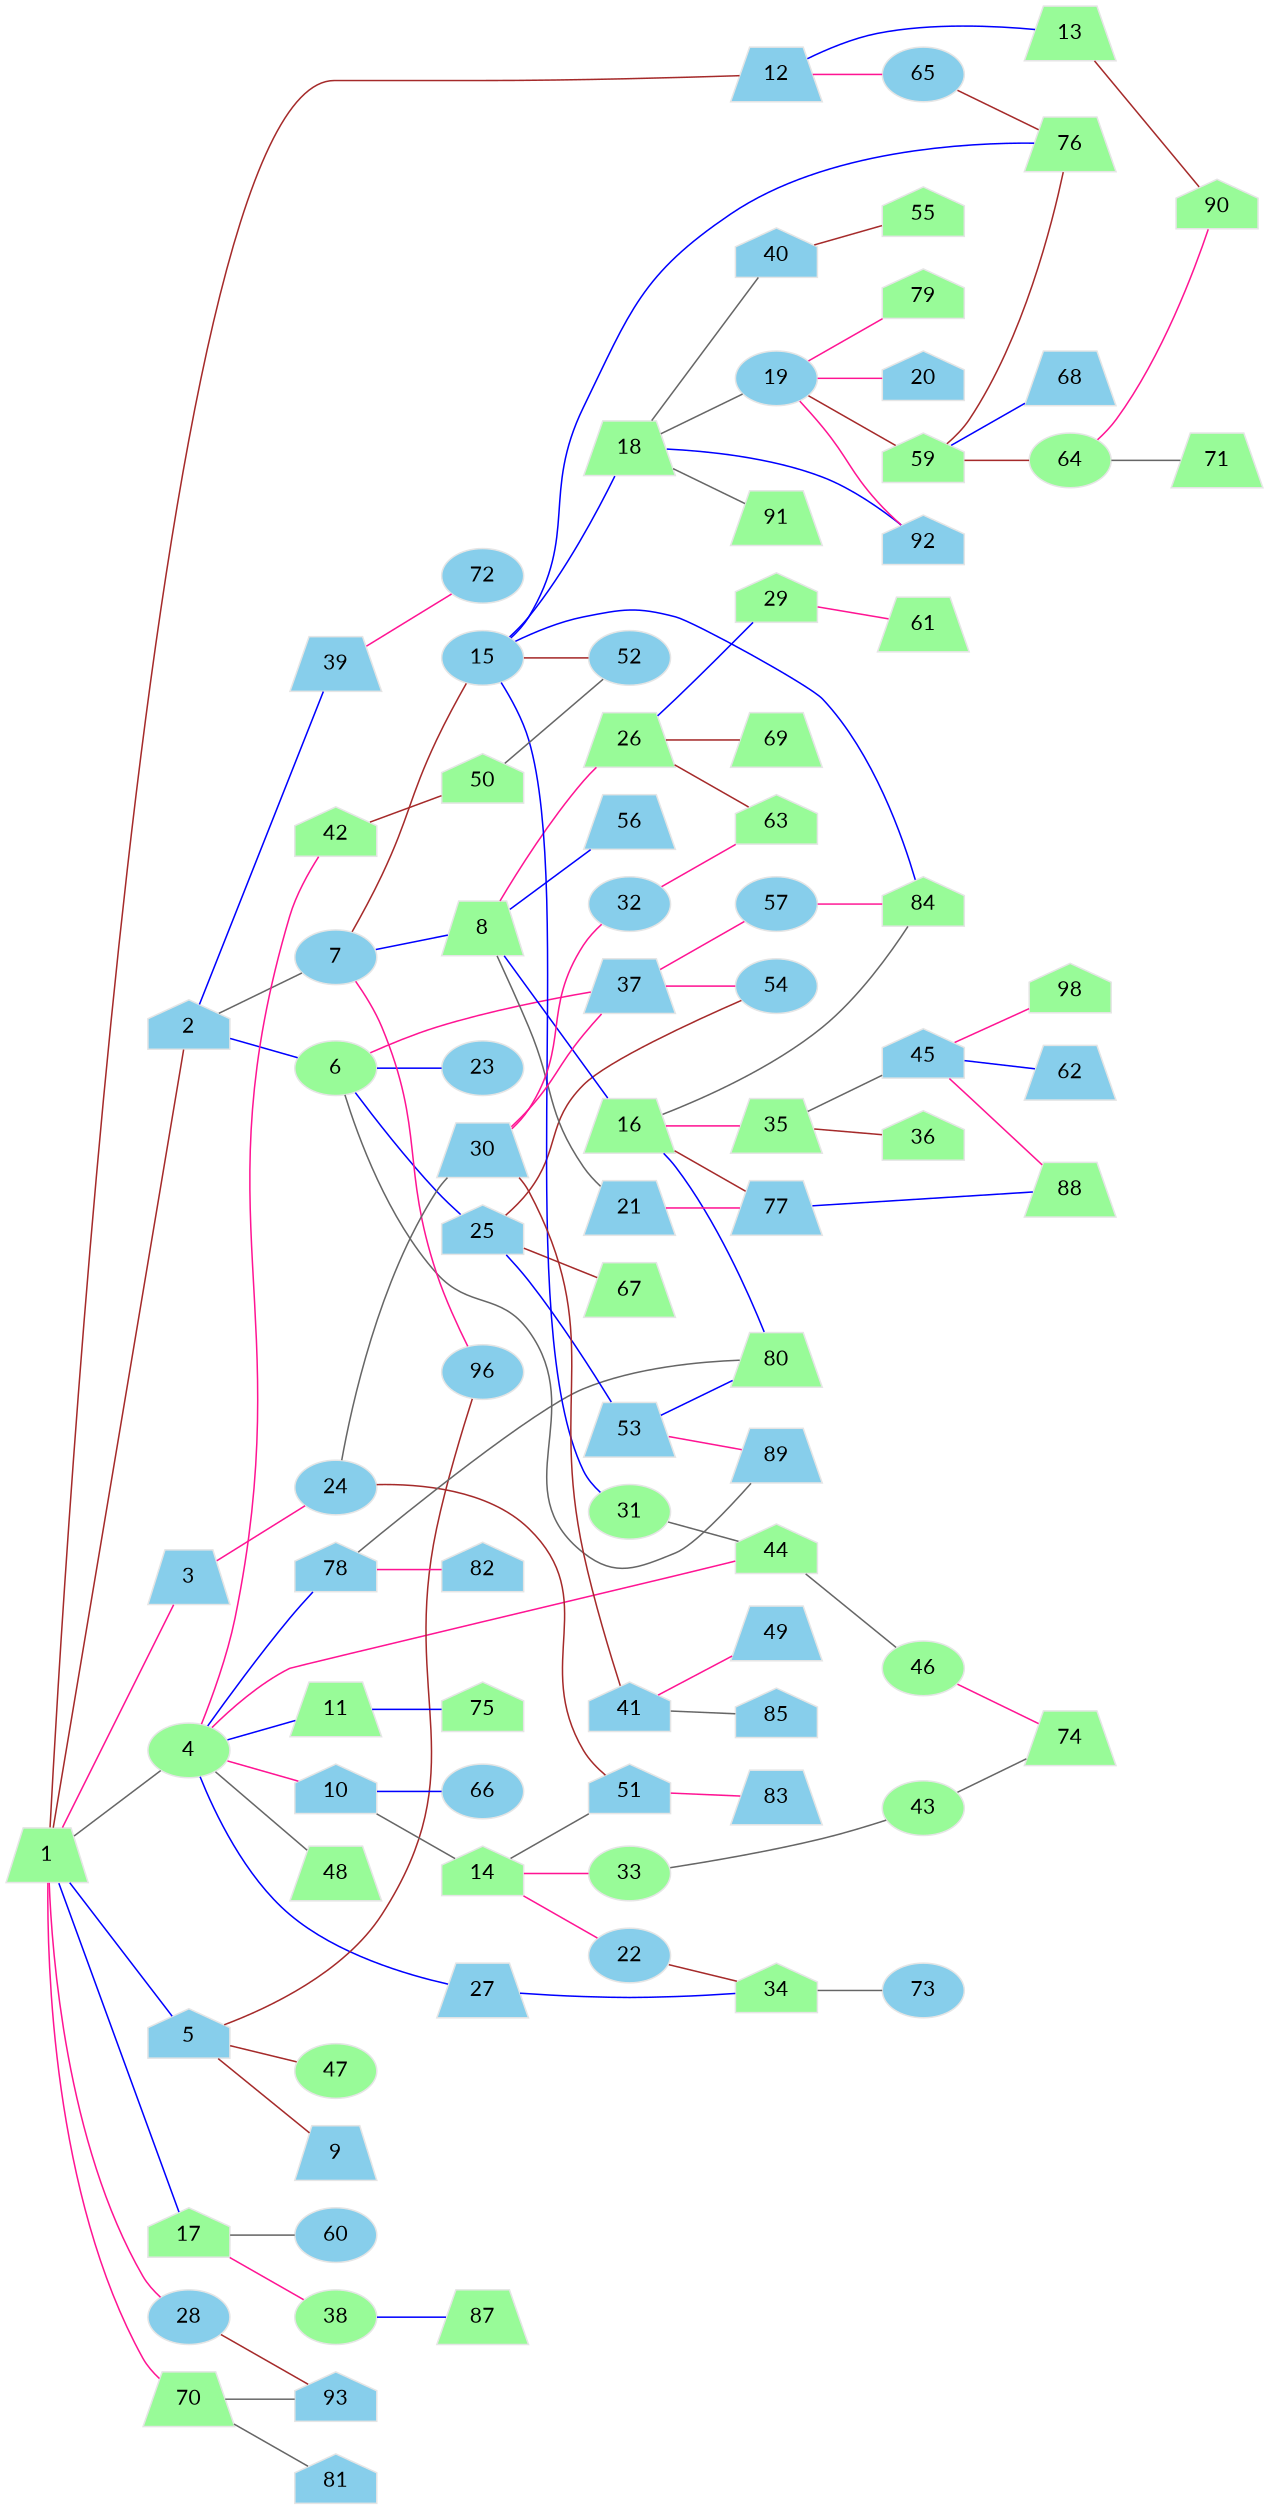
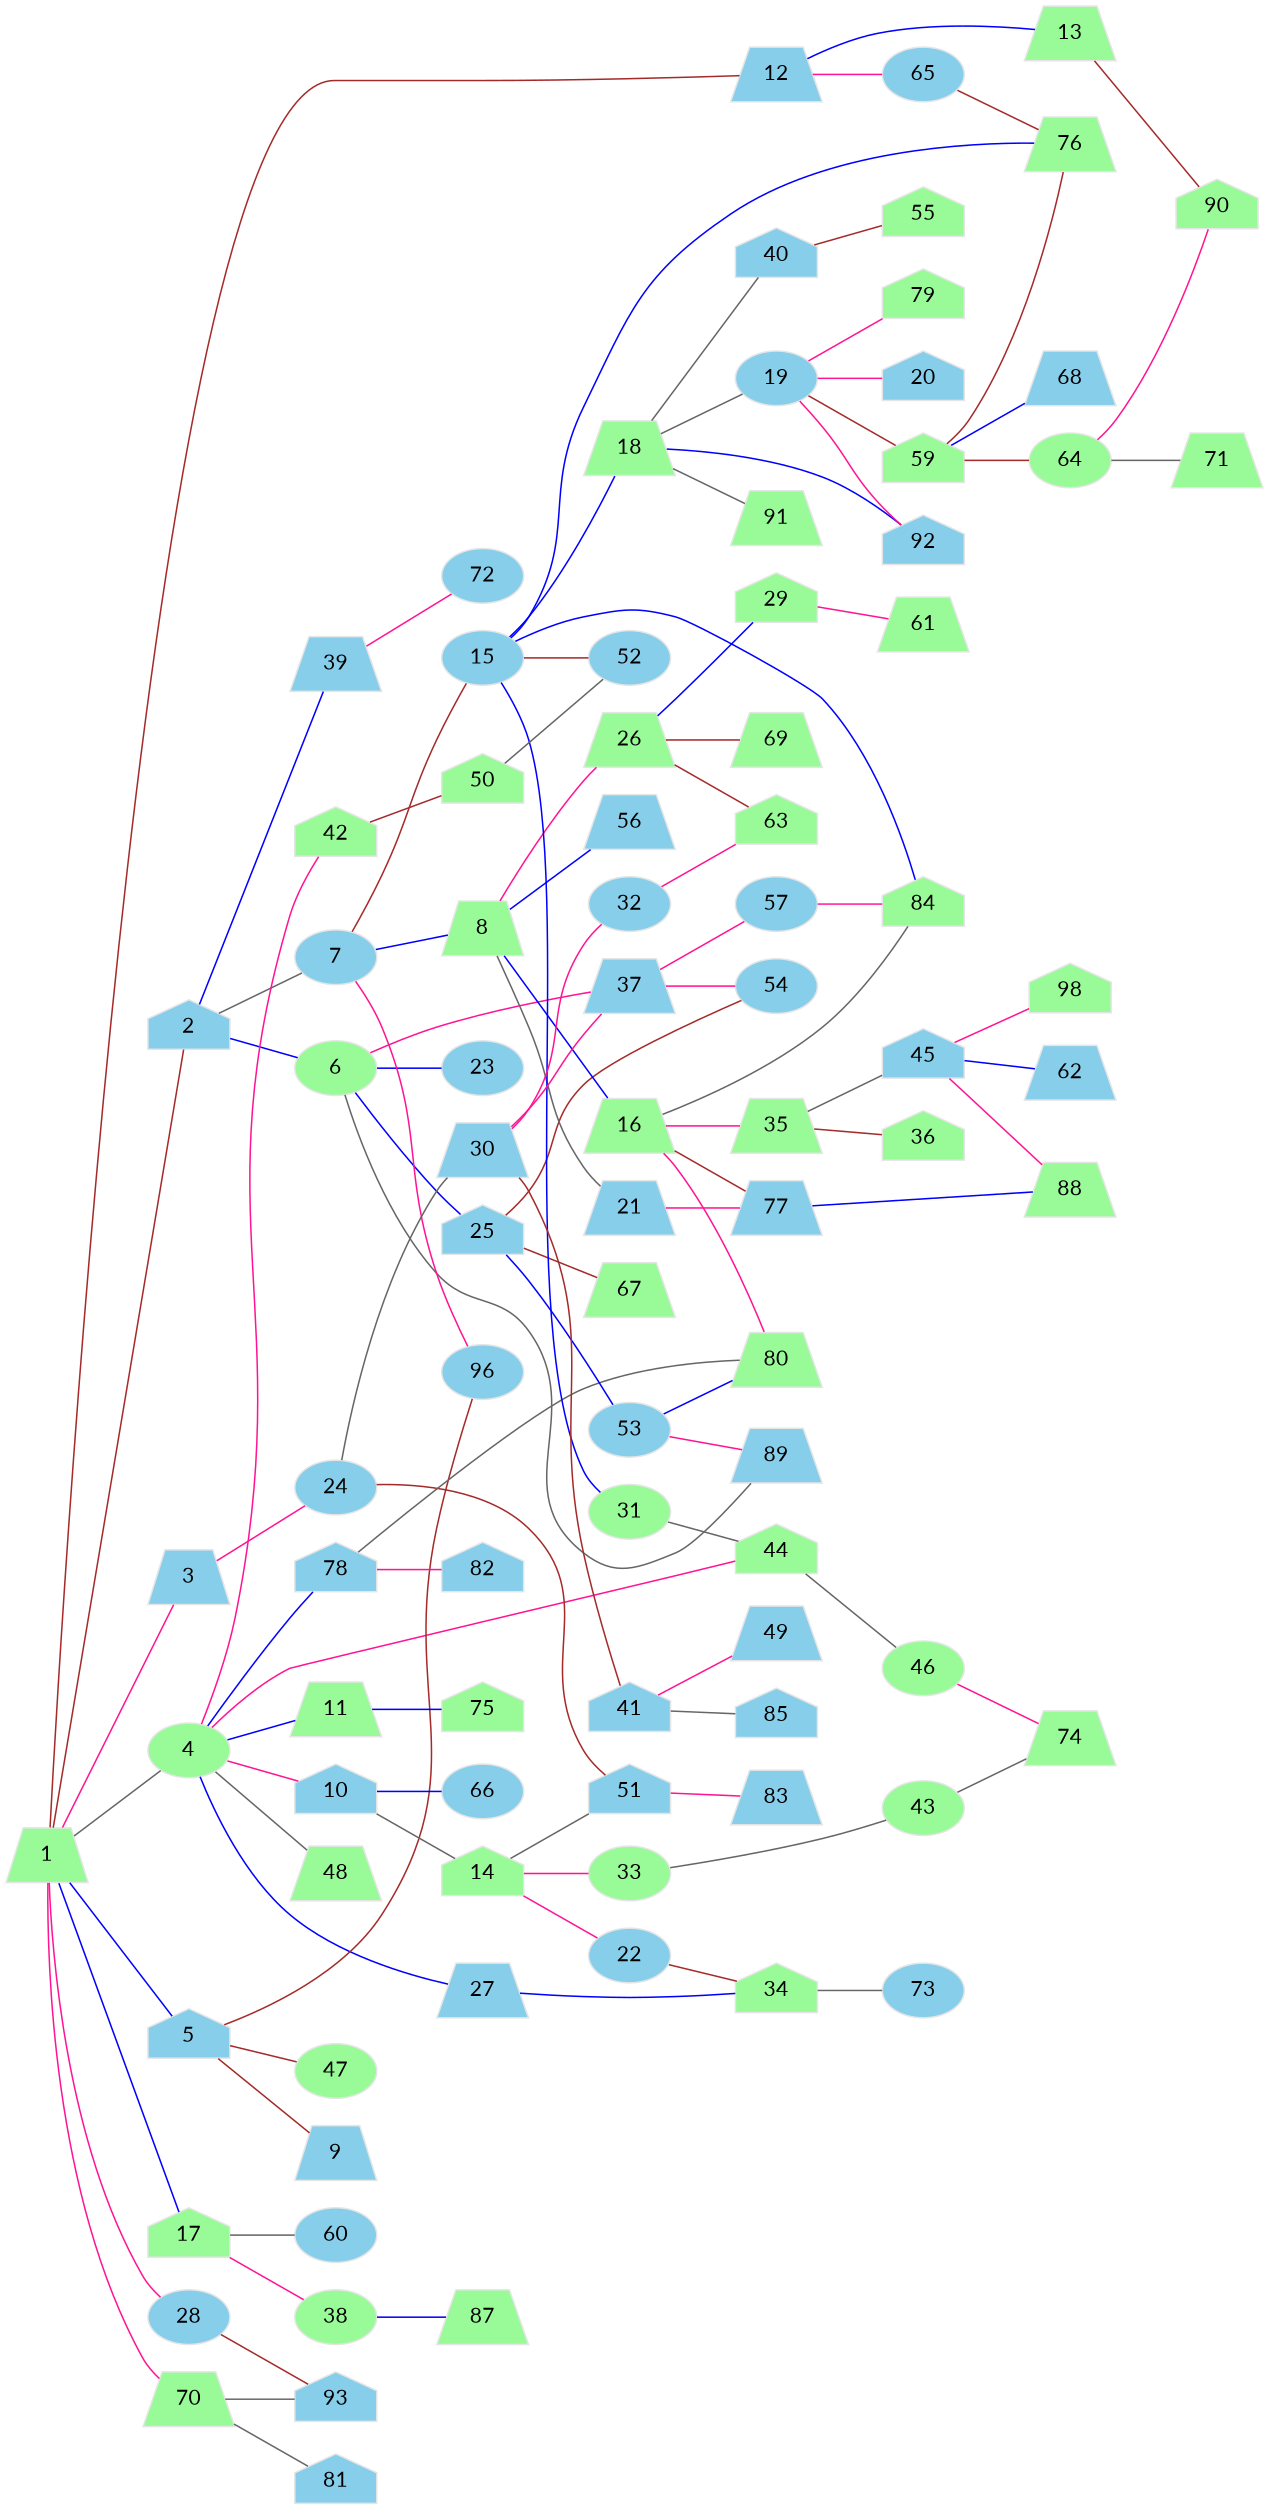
(721, 1239) -> (721, 1239)
(630, 1430) -> (630, 1430)
